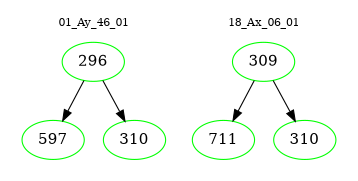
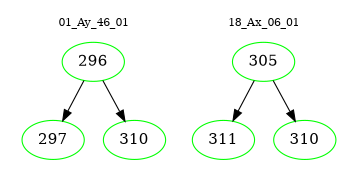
(264, 62) -> (264, 62)
(53, 140) -> (53, 140)
(223, 140) -> (223, 140)
